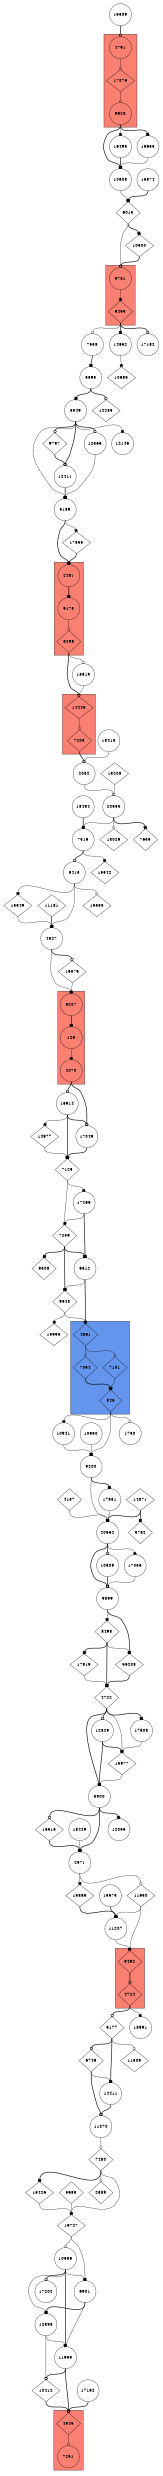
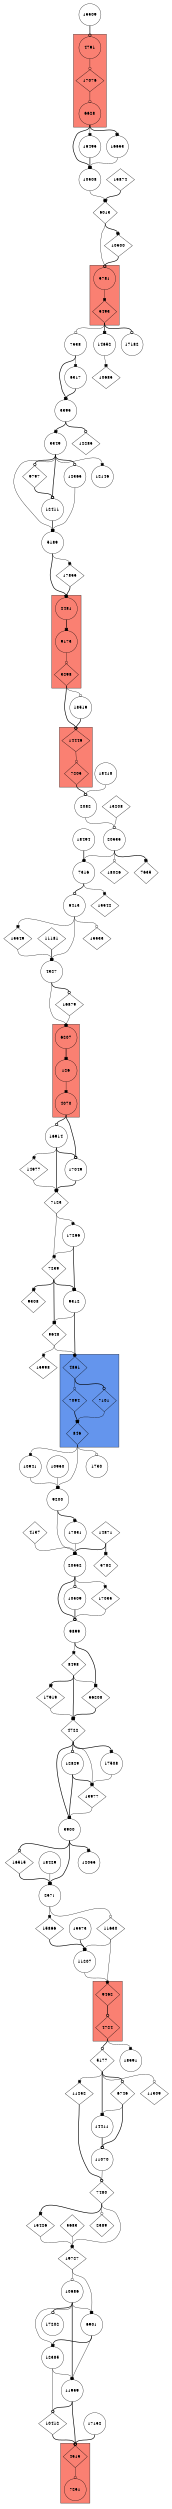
(148, 180) -> (120, 180)
none -> (76, 378)
(82, 690) -> (79, 723)
(99, 1351) -> (88, 1384)
(135, 1566) -> (105, 1599)
none -> (79, 2094)
(69, 2424) -> (75, 2457)
